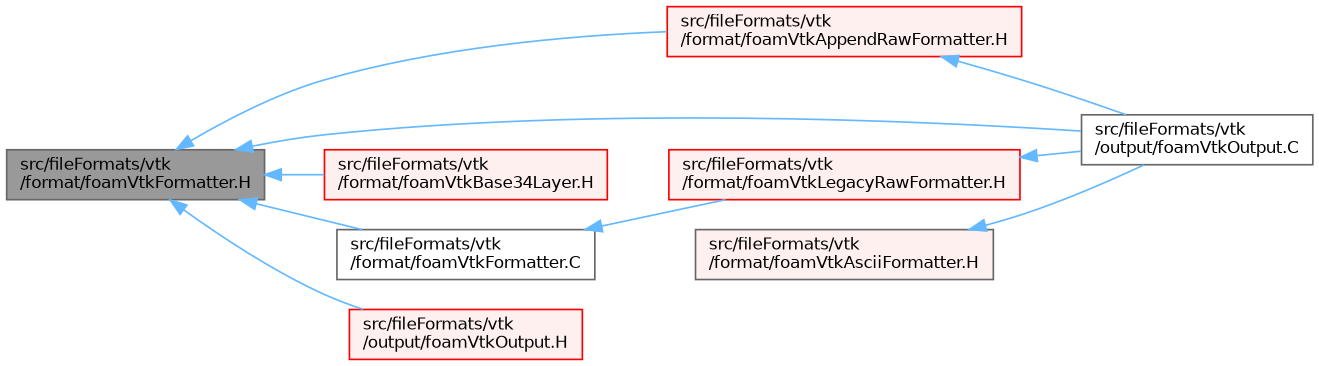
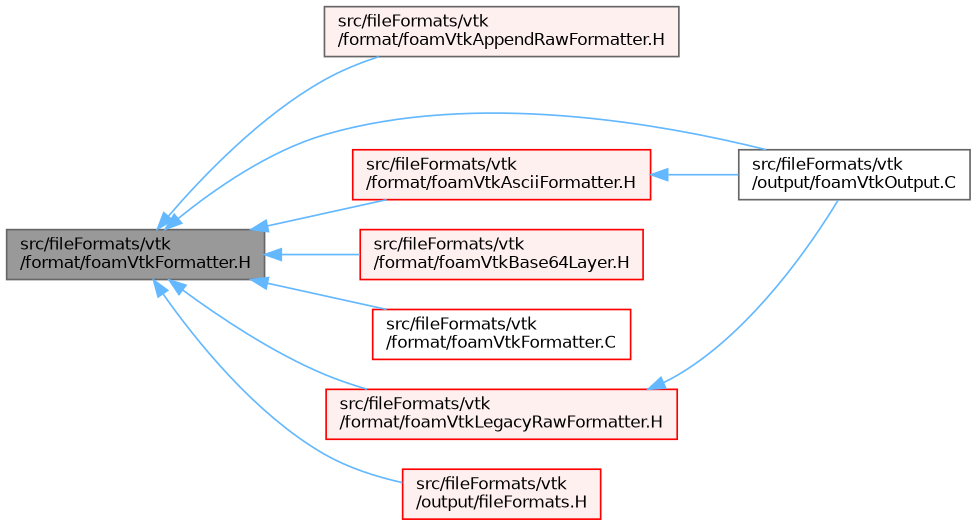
(844, 32) -> (502, 32)
(1042, 86) -> none
(466, 175) -> (502, 255)
none -> (327, 213)
(664, 213) -> (271, 348)
(466, 255) -> (502, 334)
(844, 255) -> (502, 175)
(466, 334) -> (502, 494)
